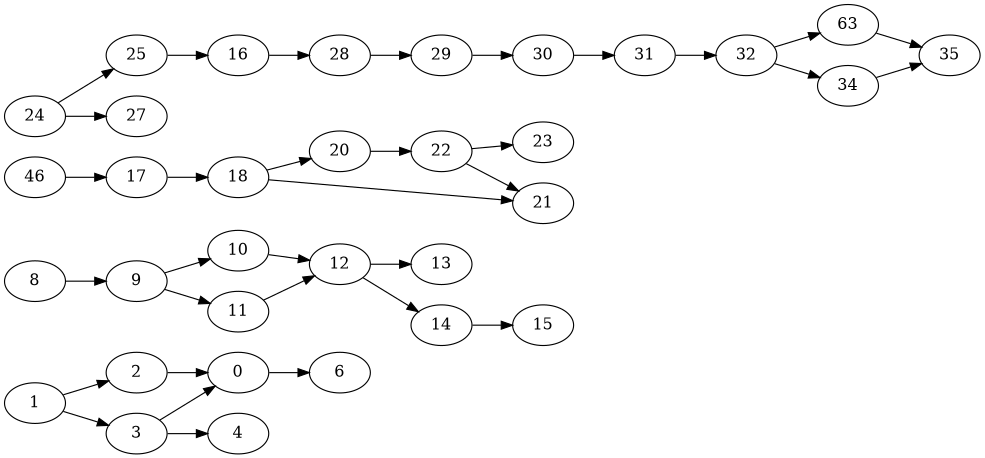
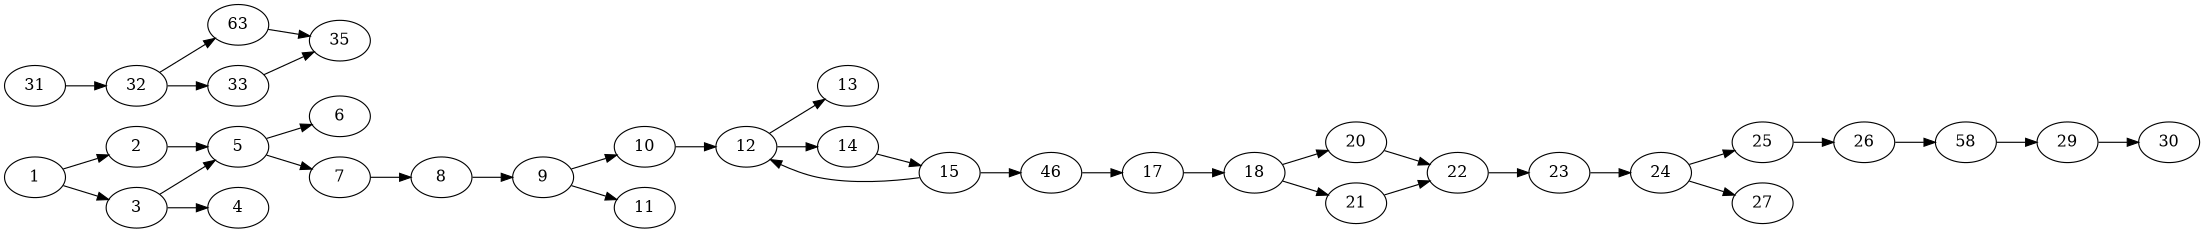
(238, 55) -> (1864, 142)
(340, 55) -> (1966, 142)
(588, 55) -> none
(848, 86) -> (238, 86)
none -> (995, 173)
none -> (1605, 173)
(487, 175) -> (1402, 190)
none -> (340, 177)
(284, 290) -> (849, 181)
(238, 373) -> (238, 147)
